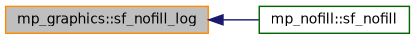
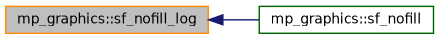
(334, 20) -> (346, 20)
